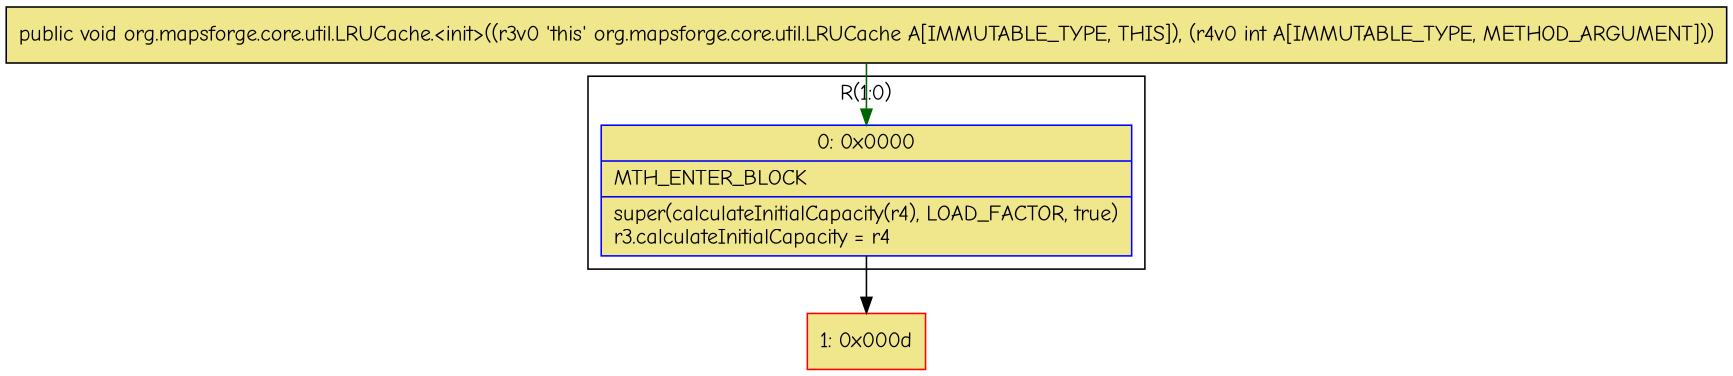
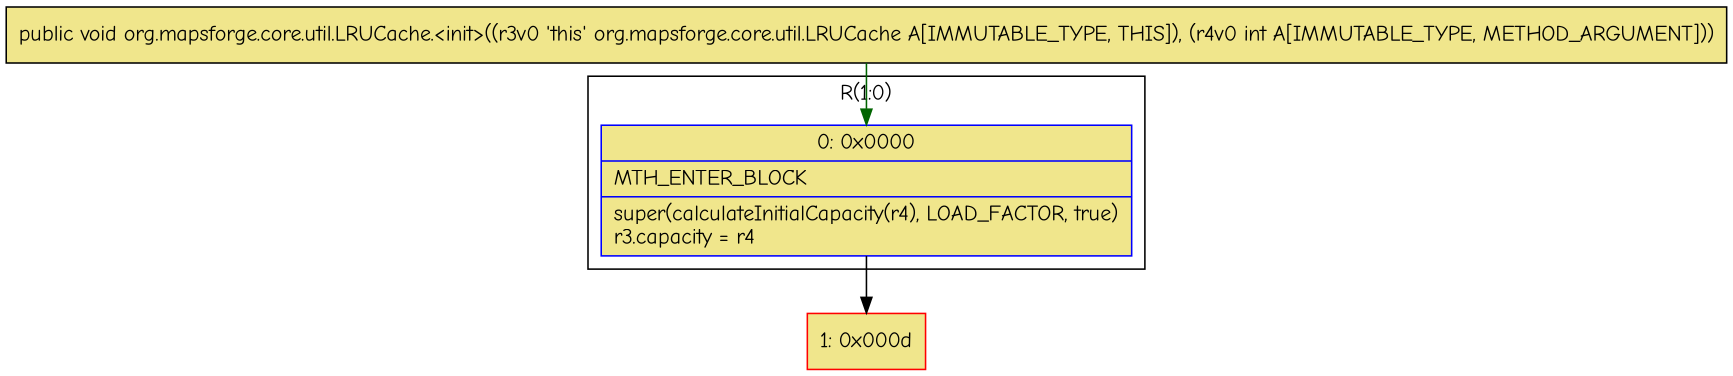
(752, 237) -> (684, 237)
